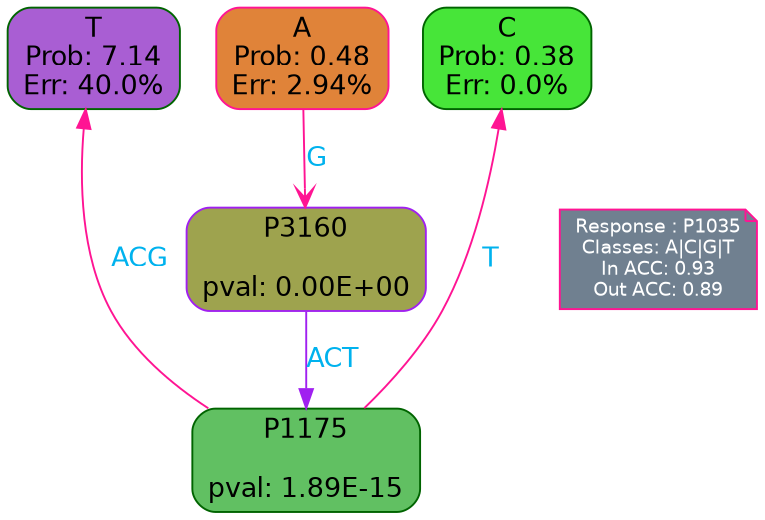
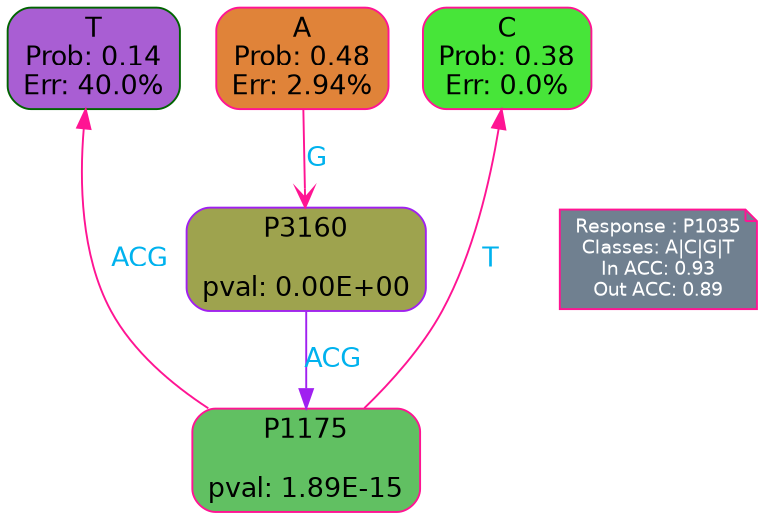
(94, 58) -> (94, 58)
(507, 58) -> (507, 58)
(333, 360) -> (333, 360)
(306, 460) -> (306, 460)
